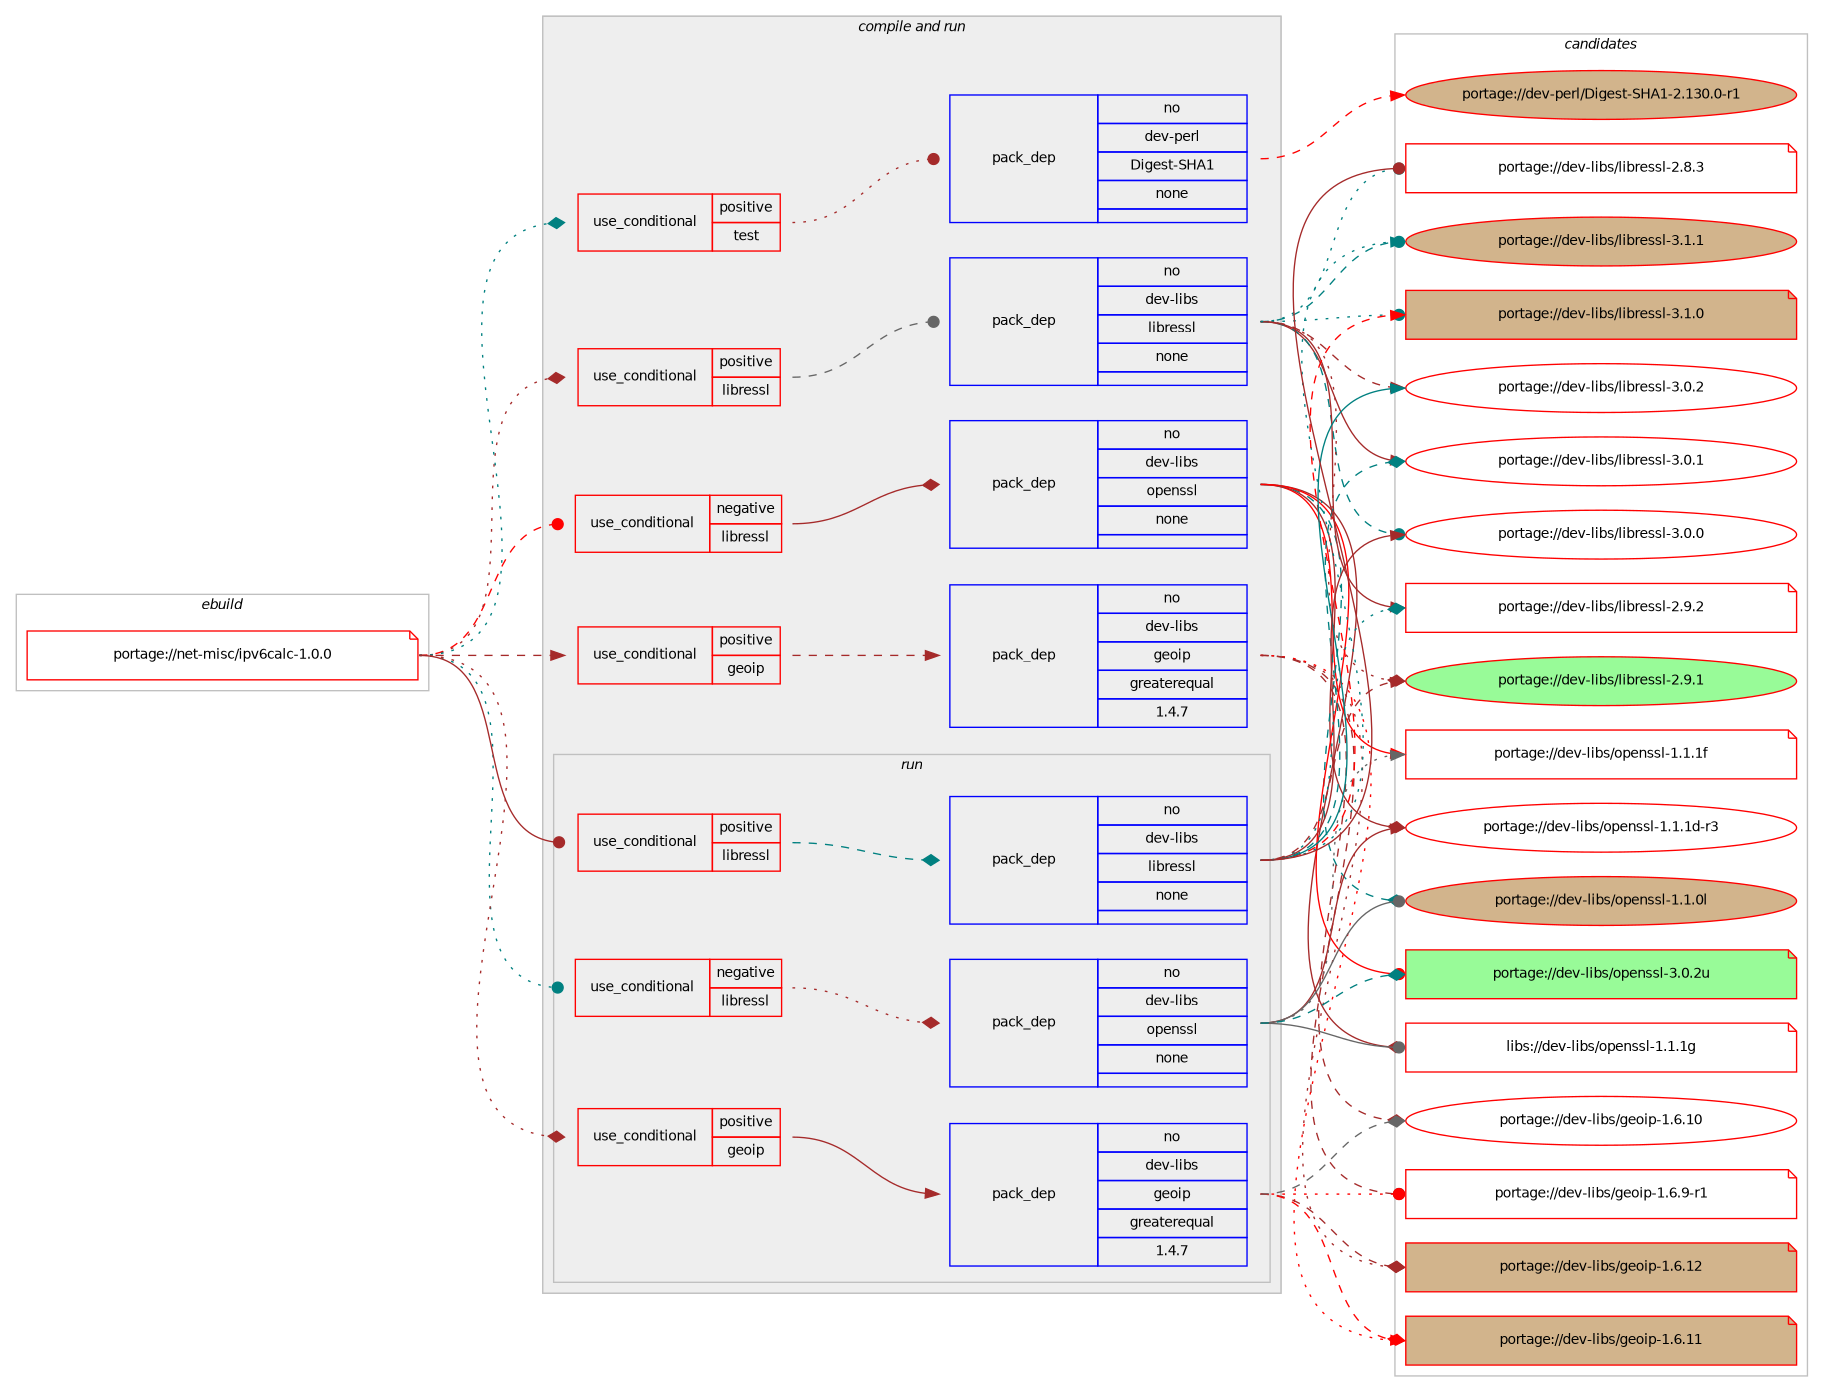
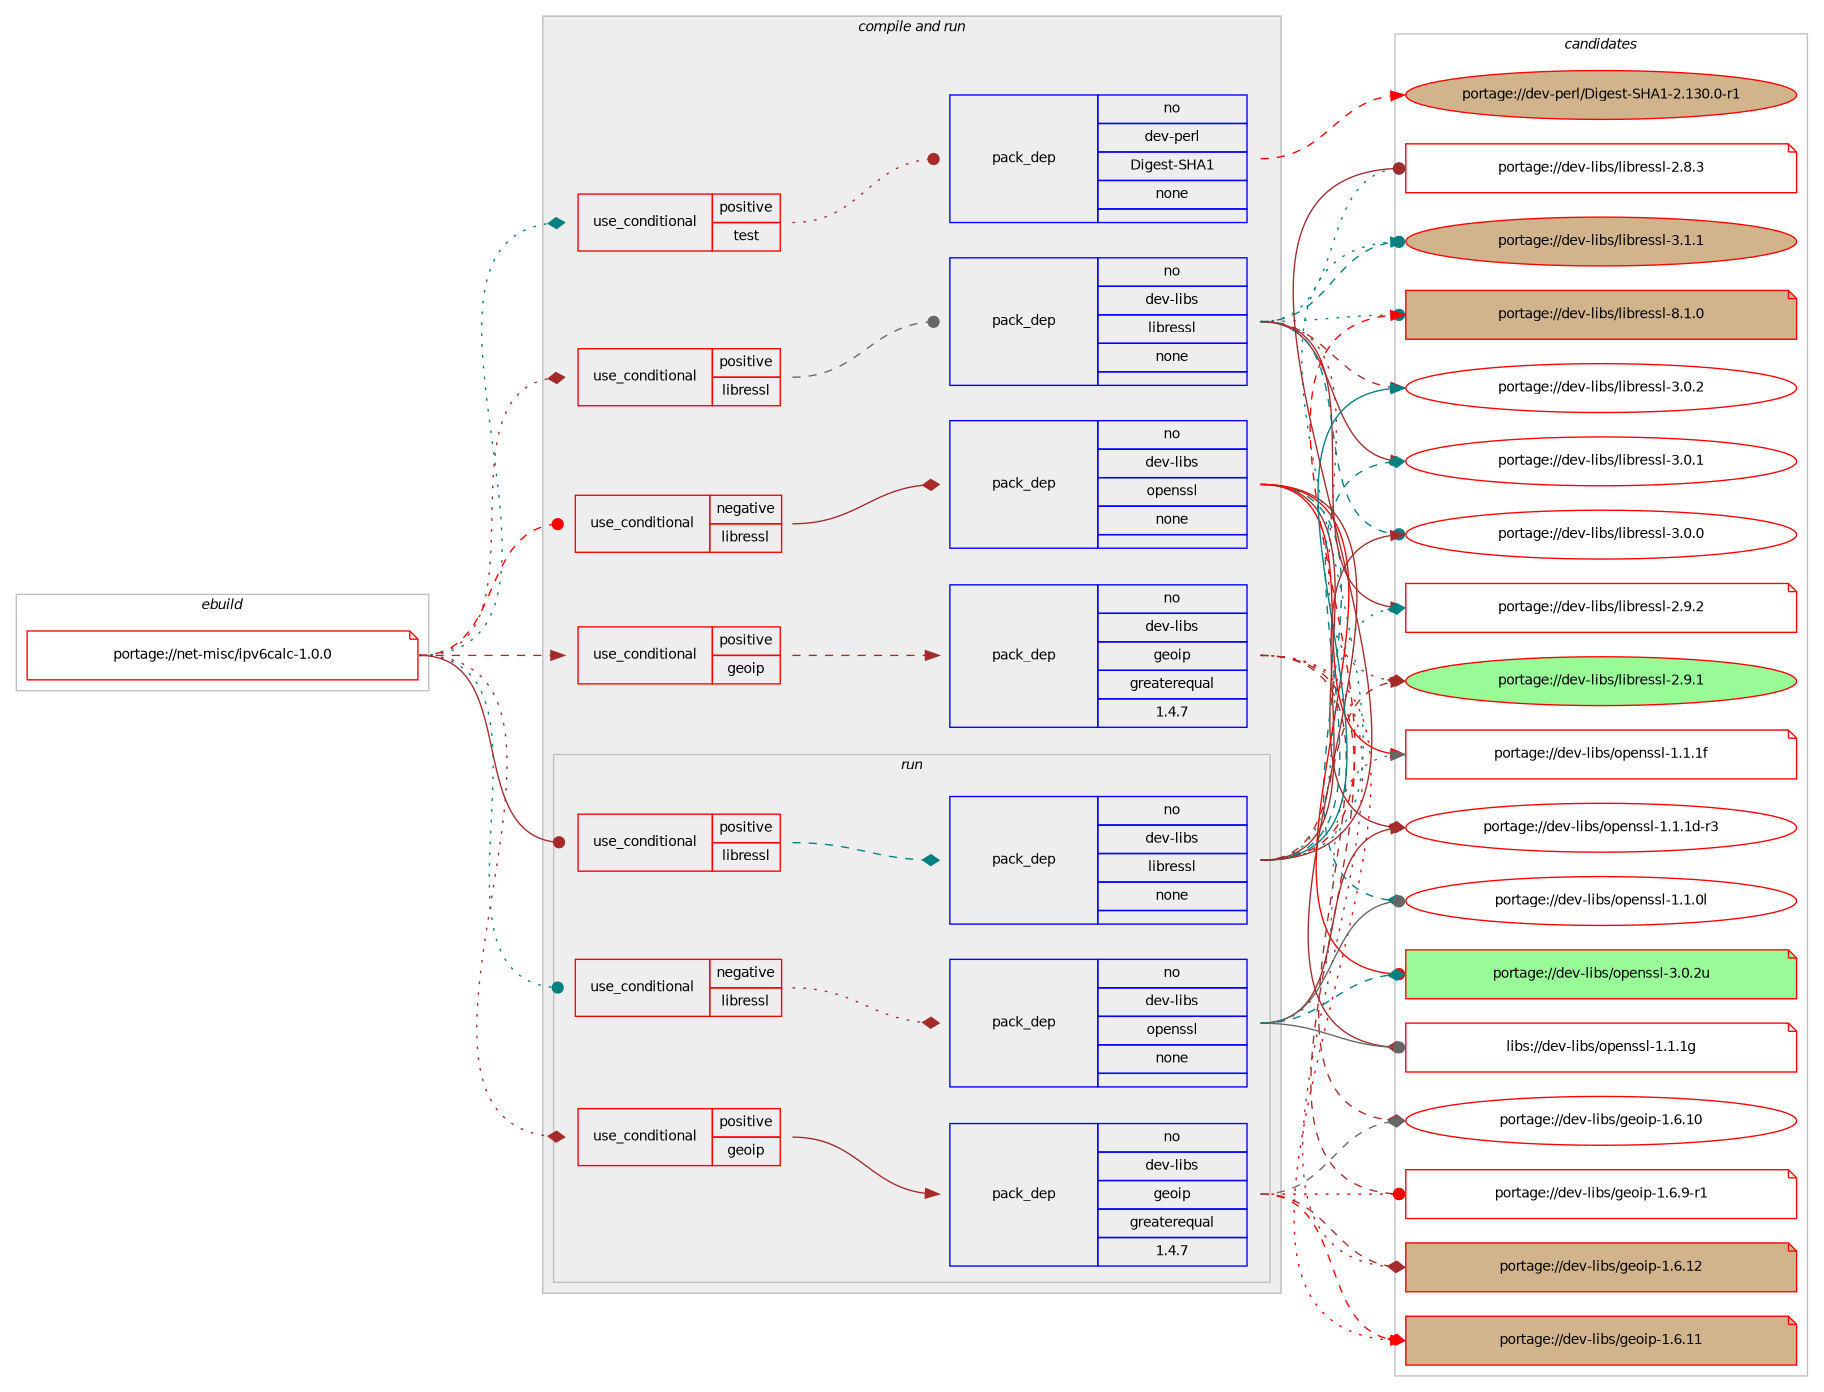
(1601, 315) -> (1601, 315)
(1601, 901) -> (1601, 901)
